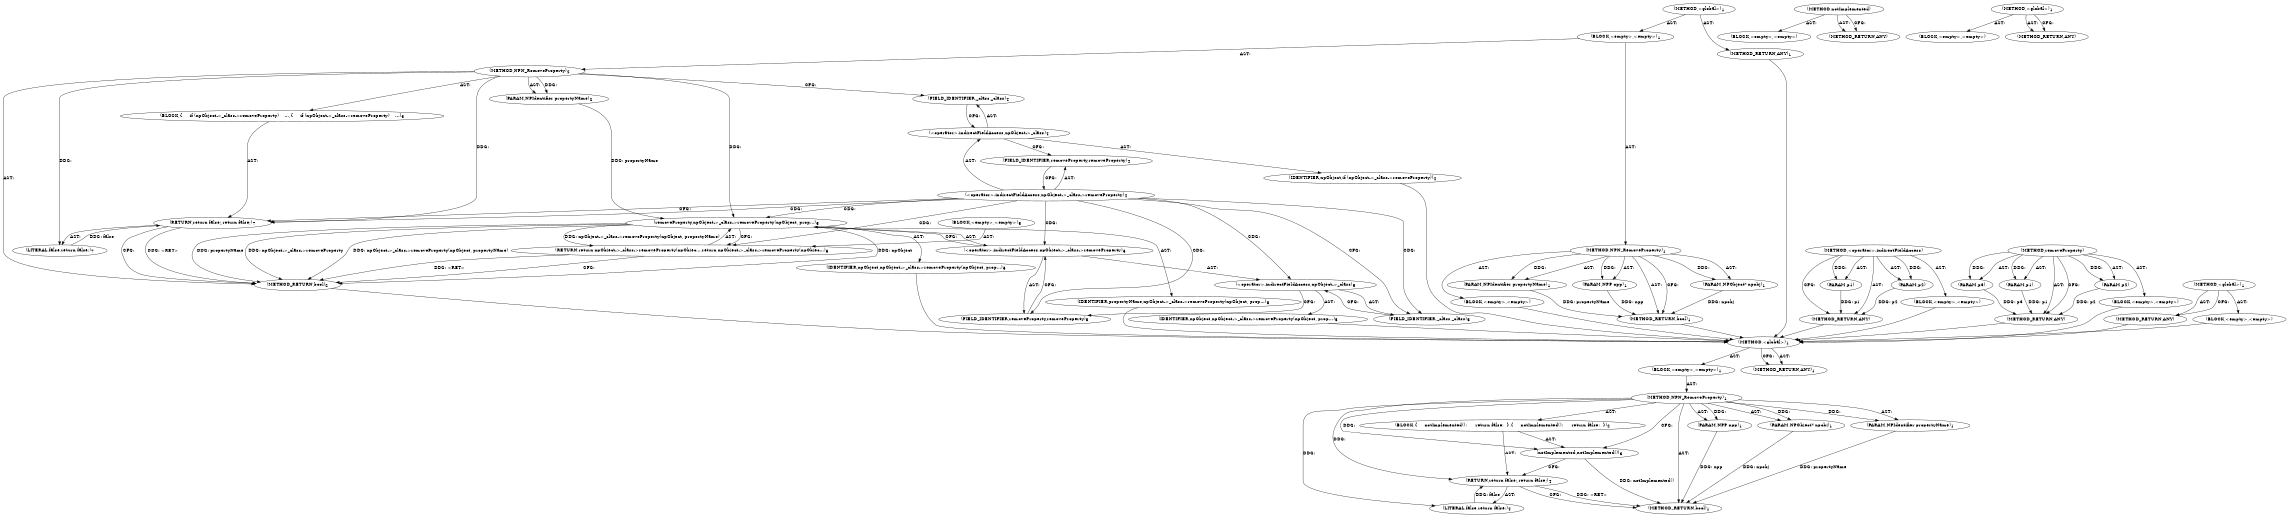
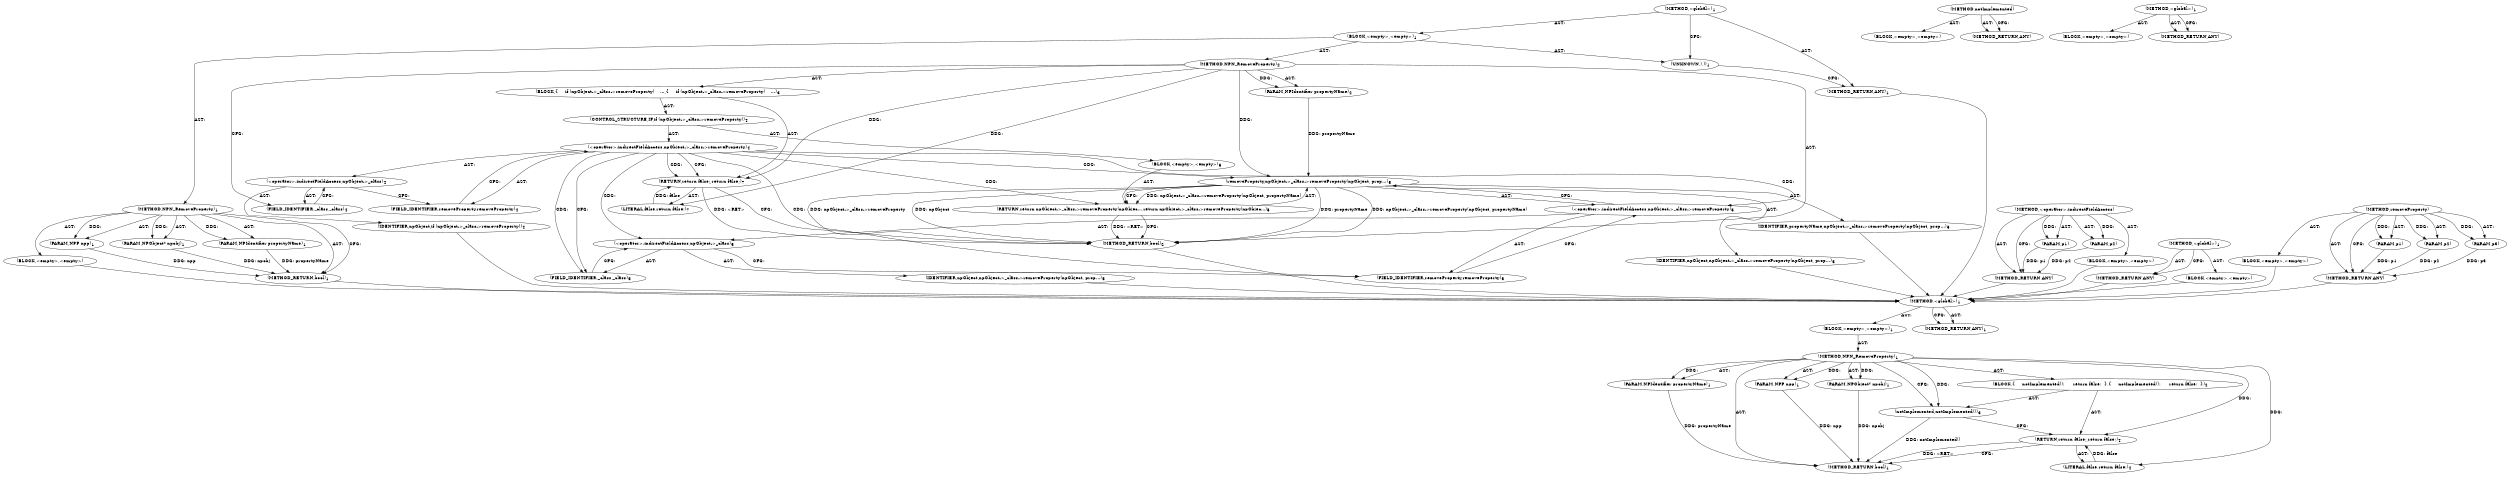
none -> (1690, 65)
none -> (669, 120)
